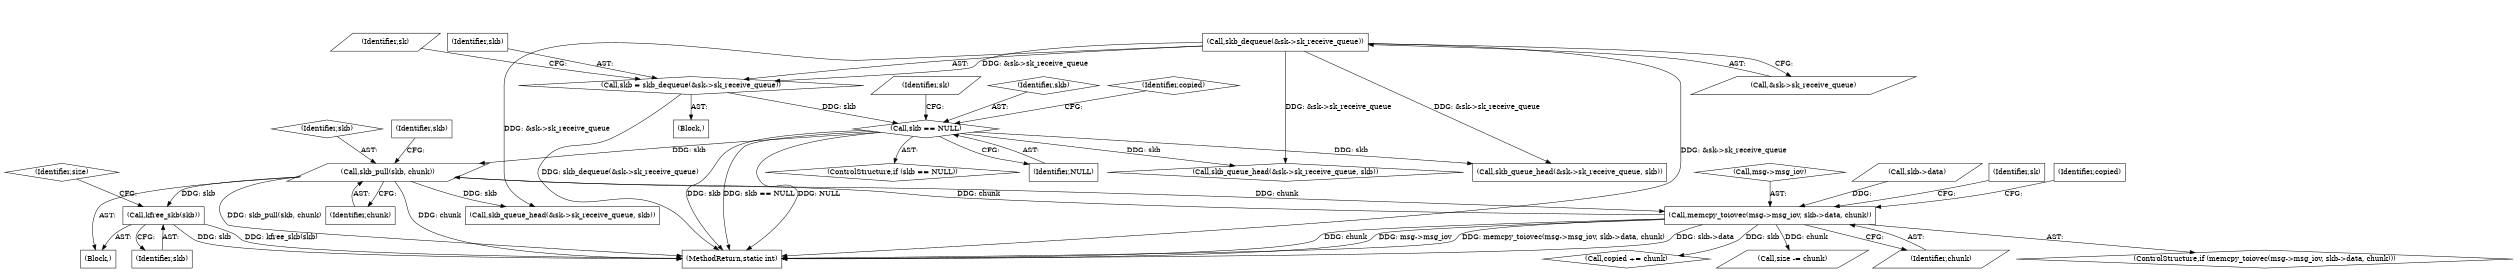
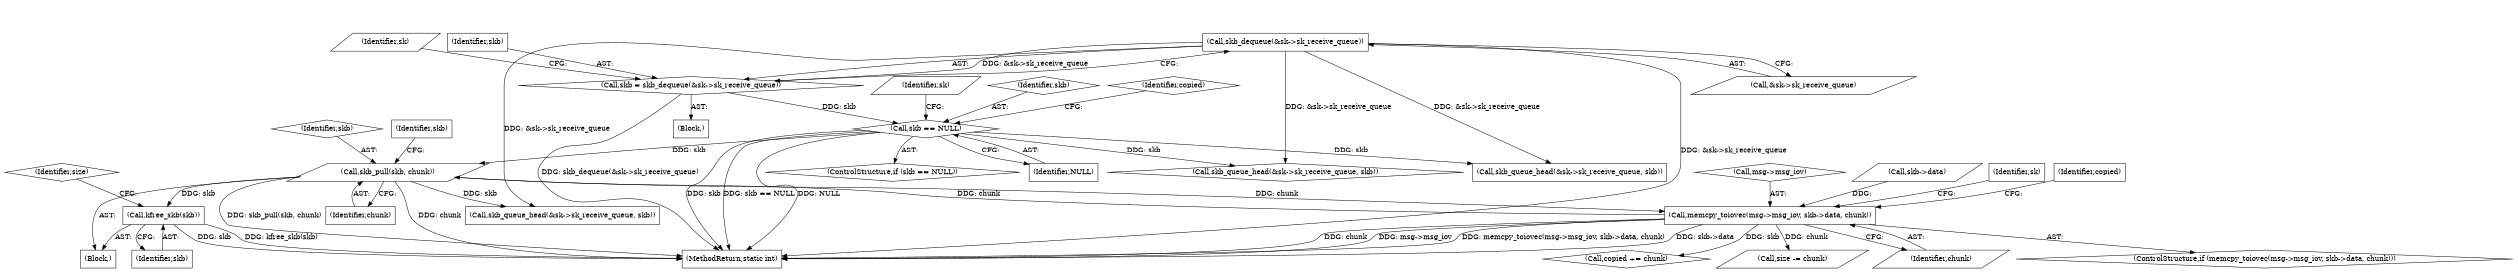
none -> (1000, 73)
